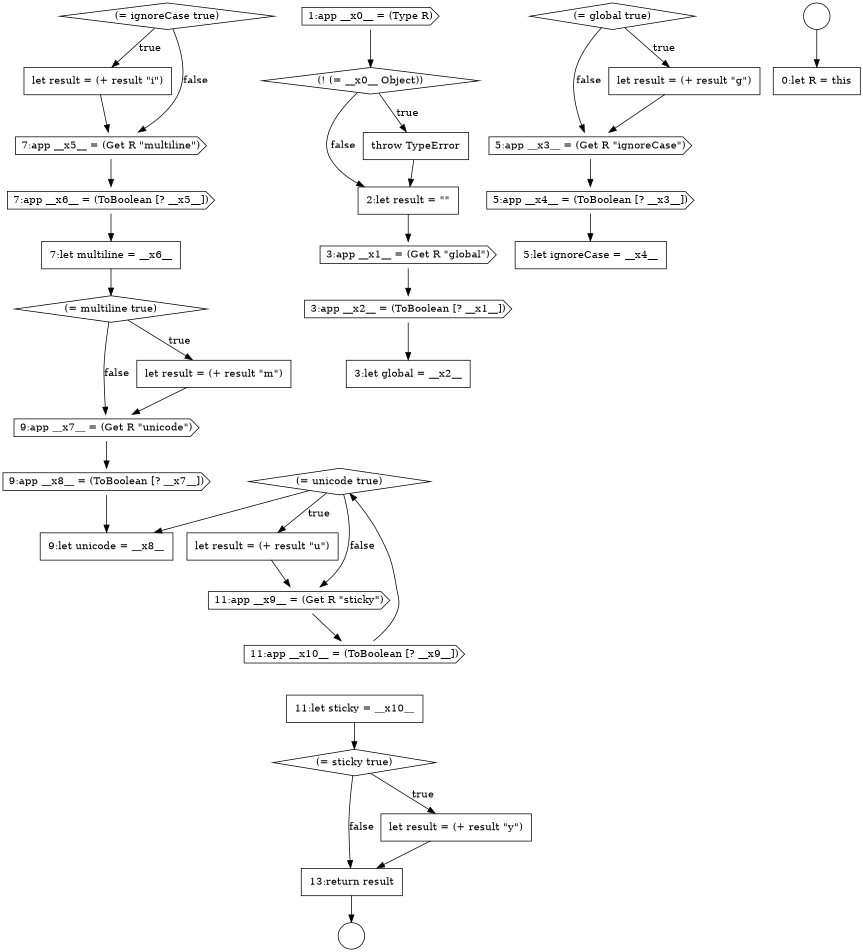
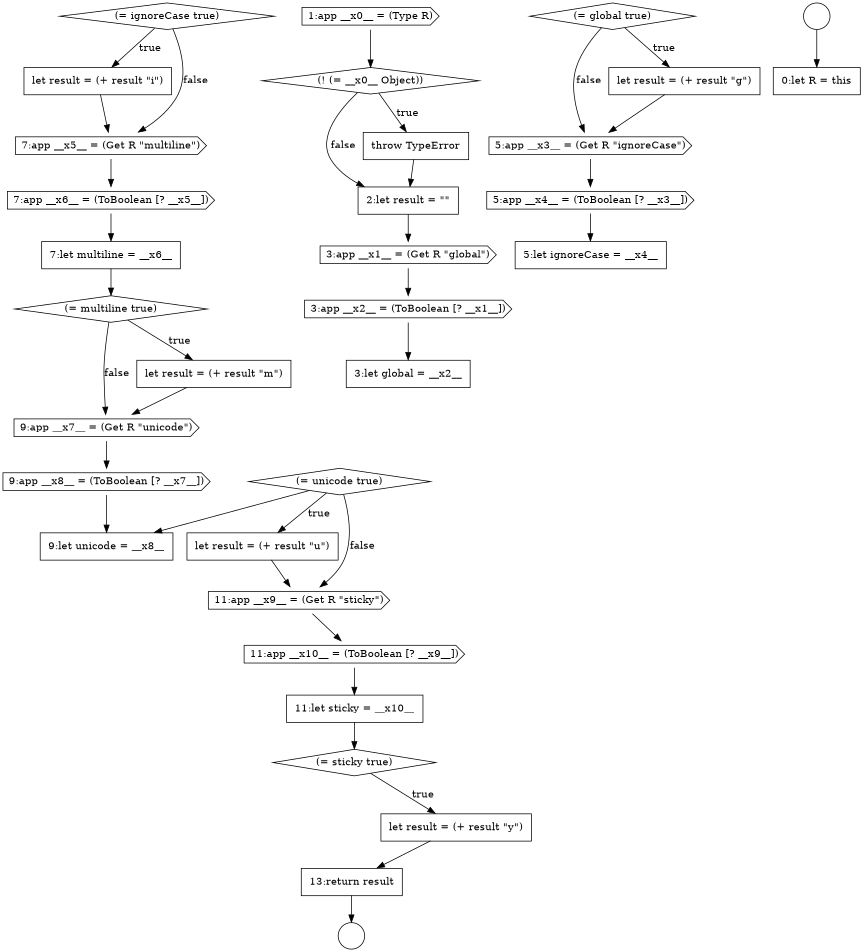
(393, 570) -> (354, 677)
(349, 818) -> none
